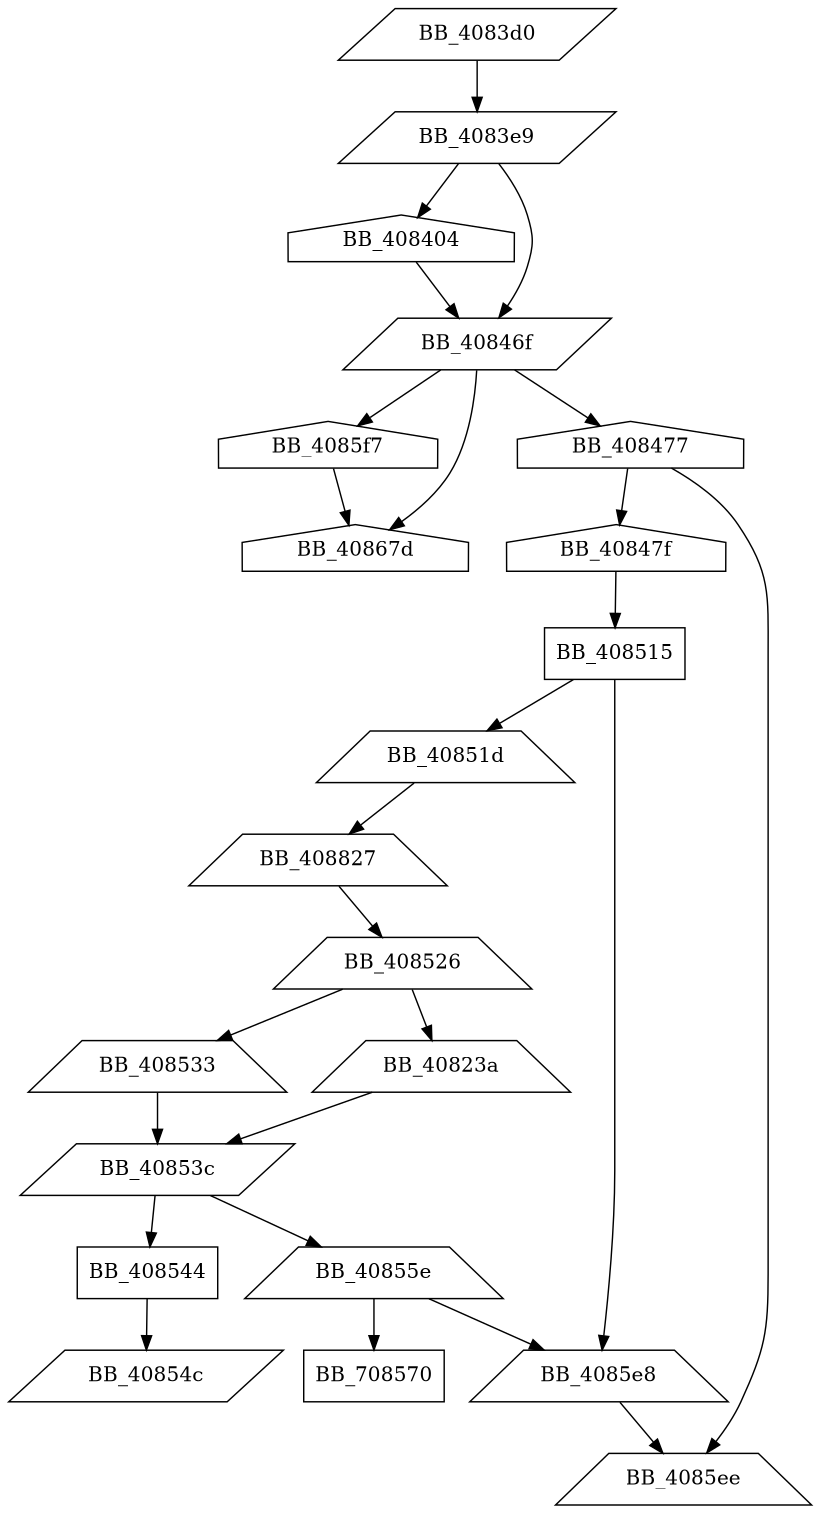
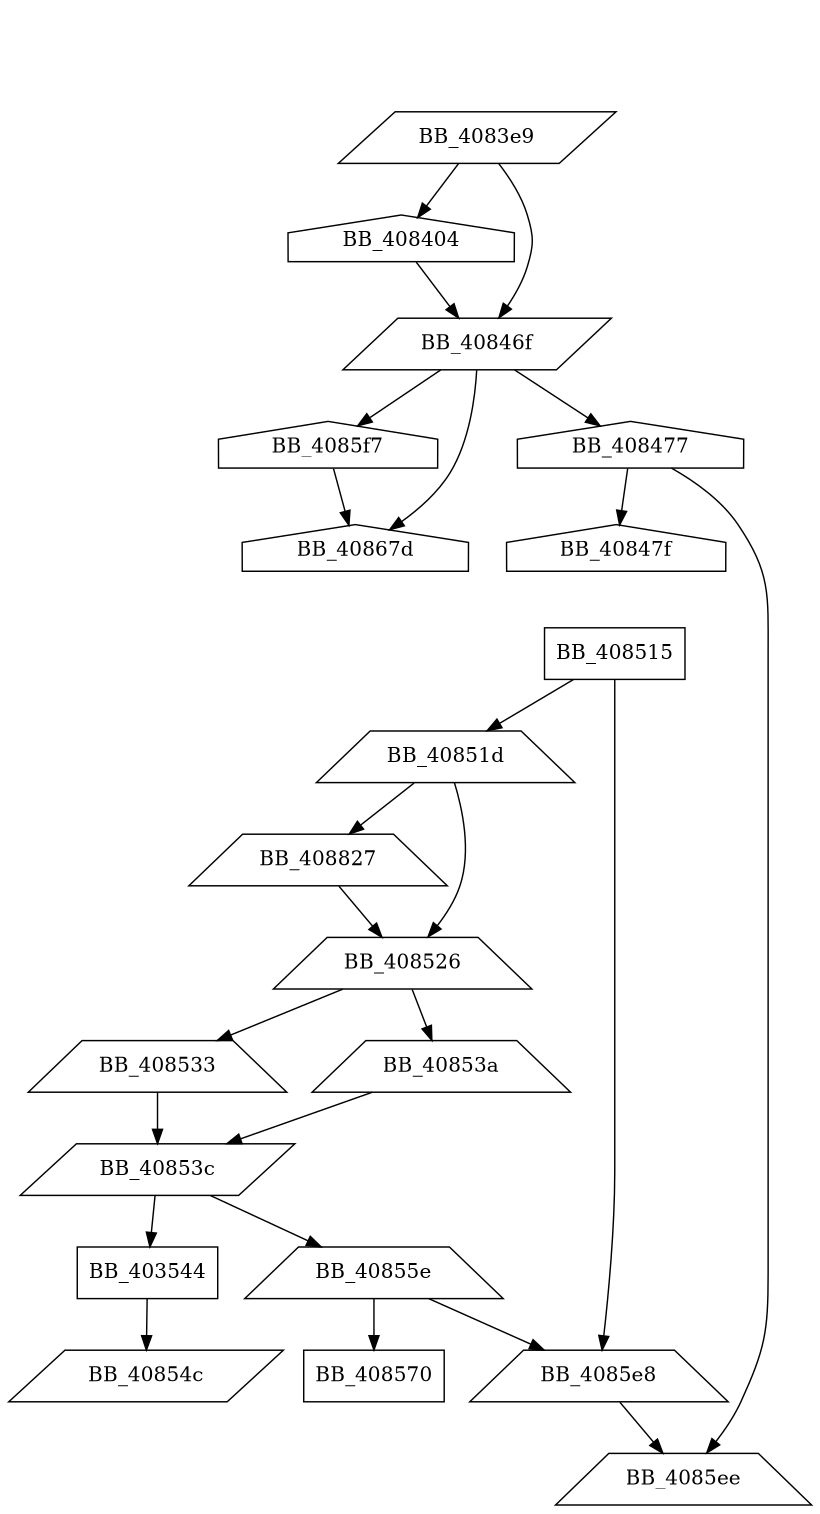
(477, 34) -> none
(616, 592) -> none
none -> (465, 857)
(441, 1066) -> (441, 1066)
(147, 1273) -> (147, 1273)
(374, 1376) -> (374, 1376)
